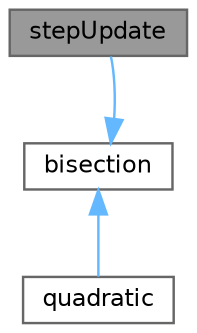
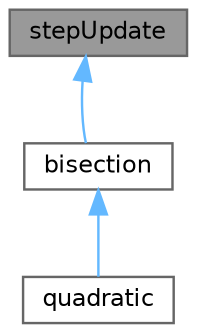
(114, 87) -> (82, 112)
